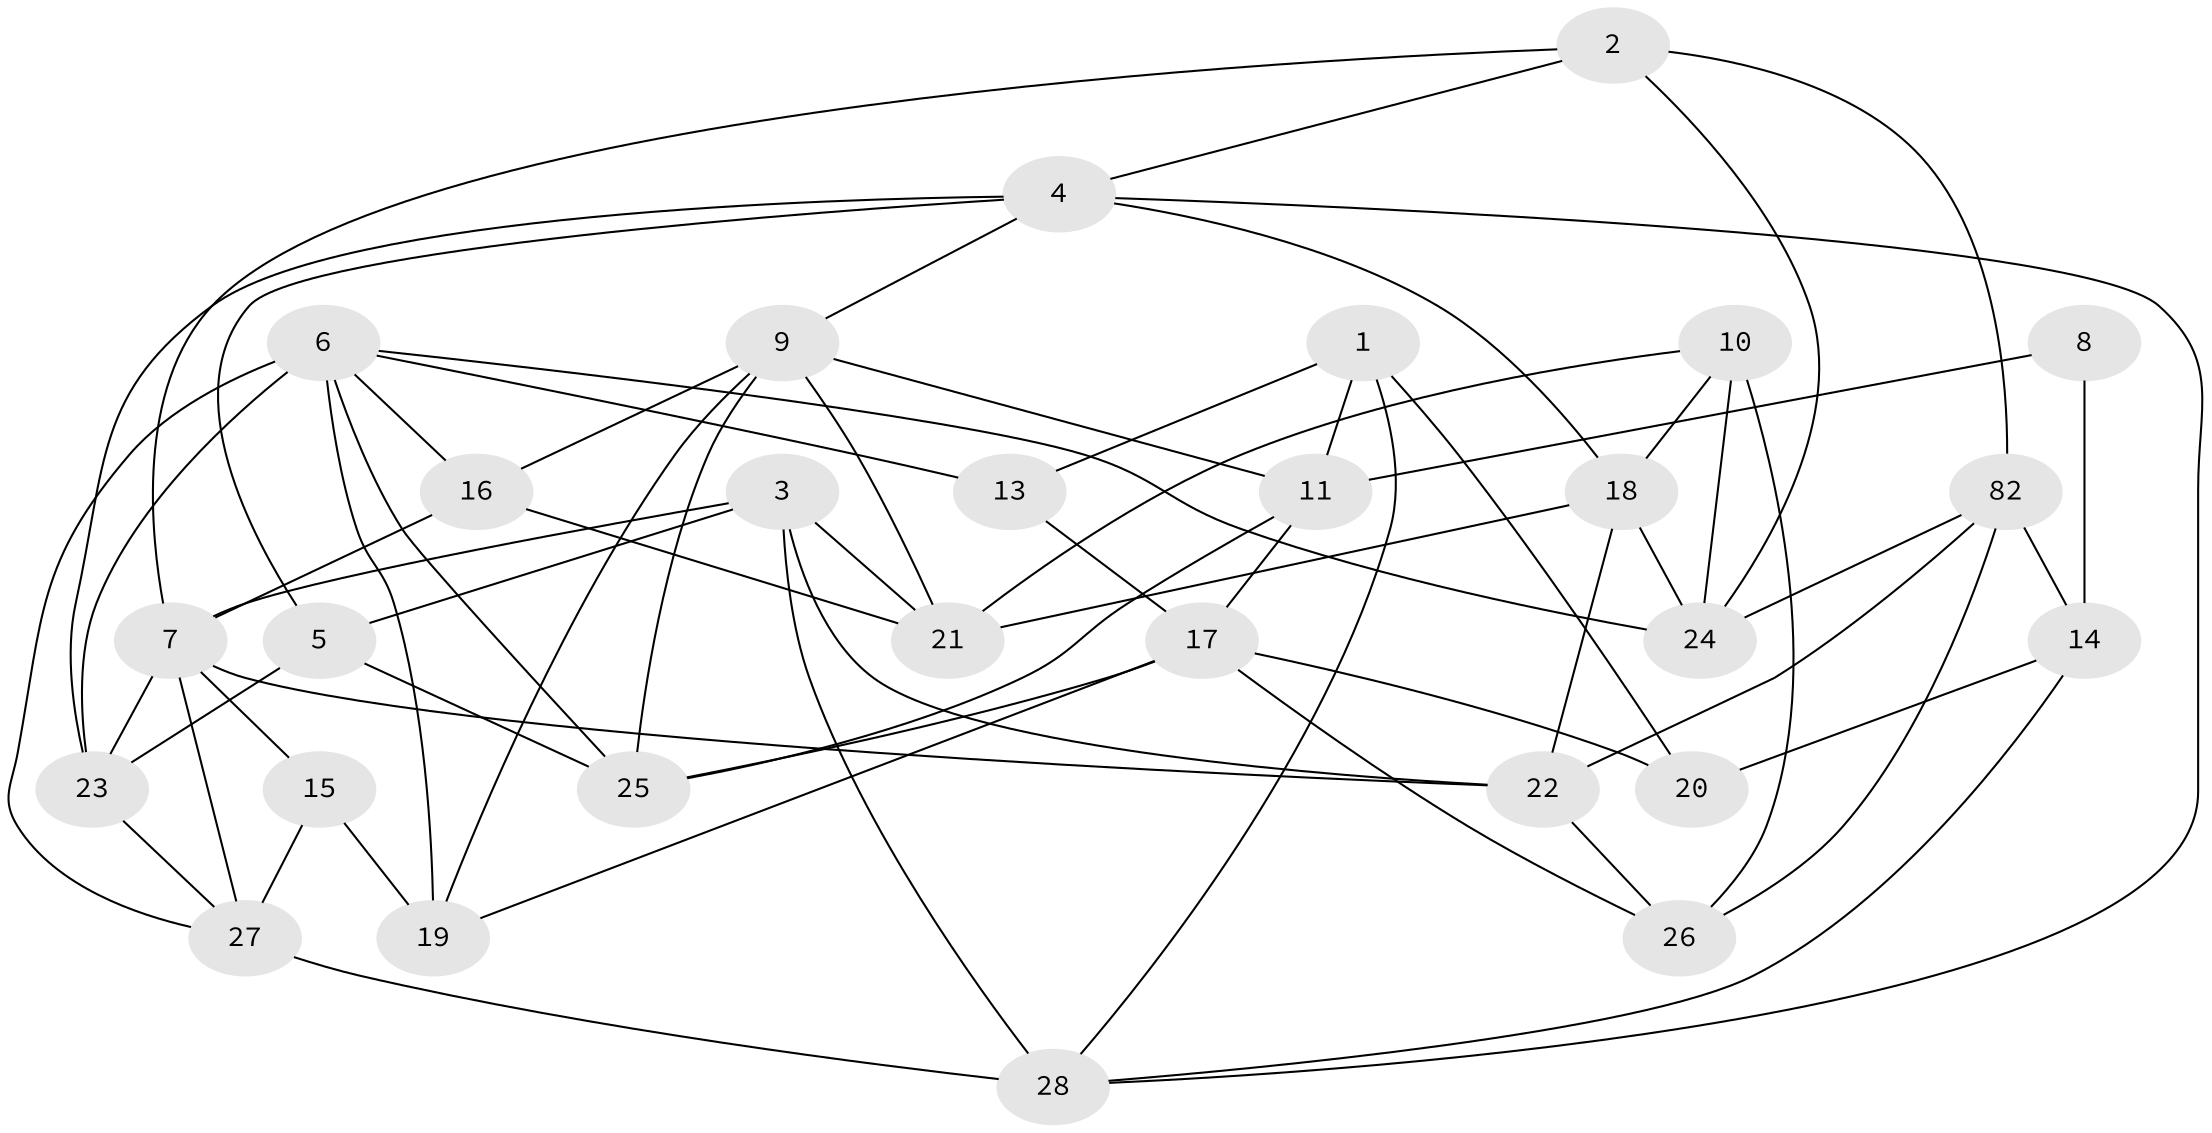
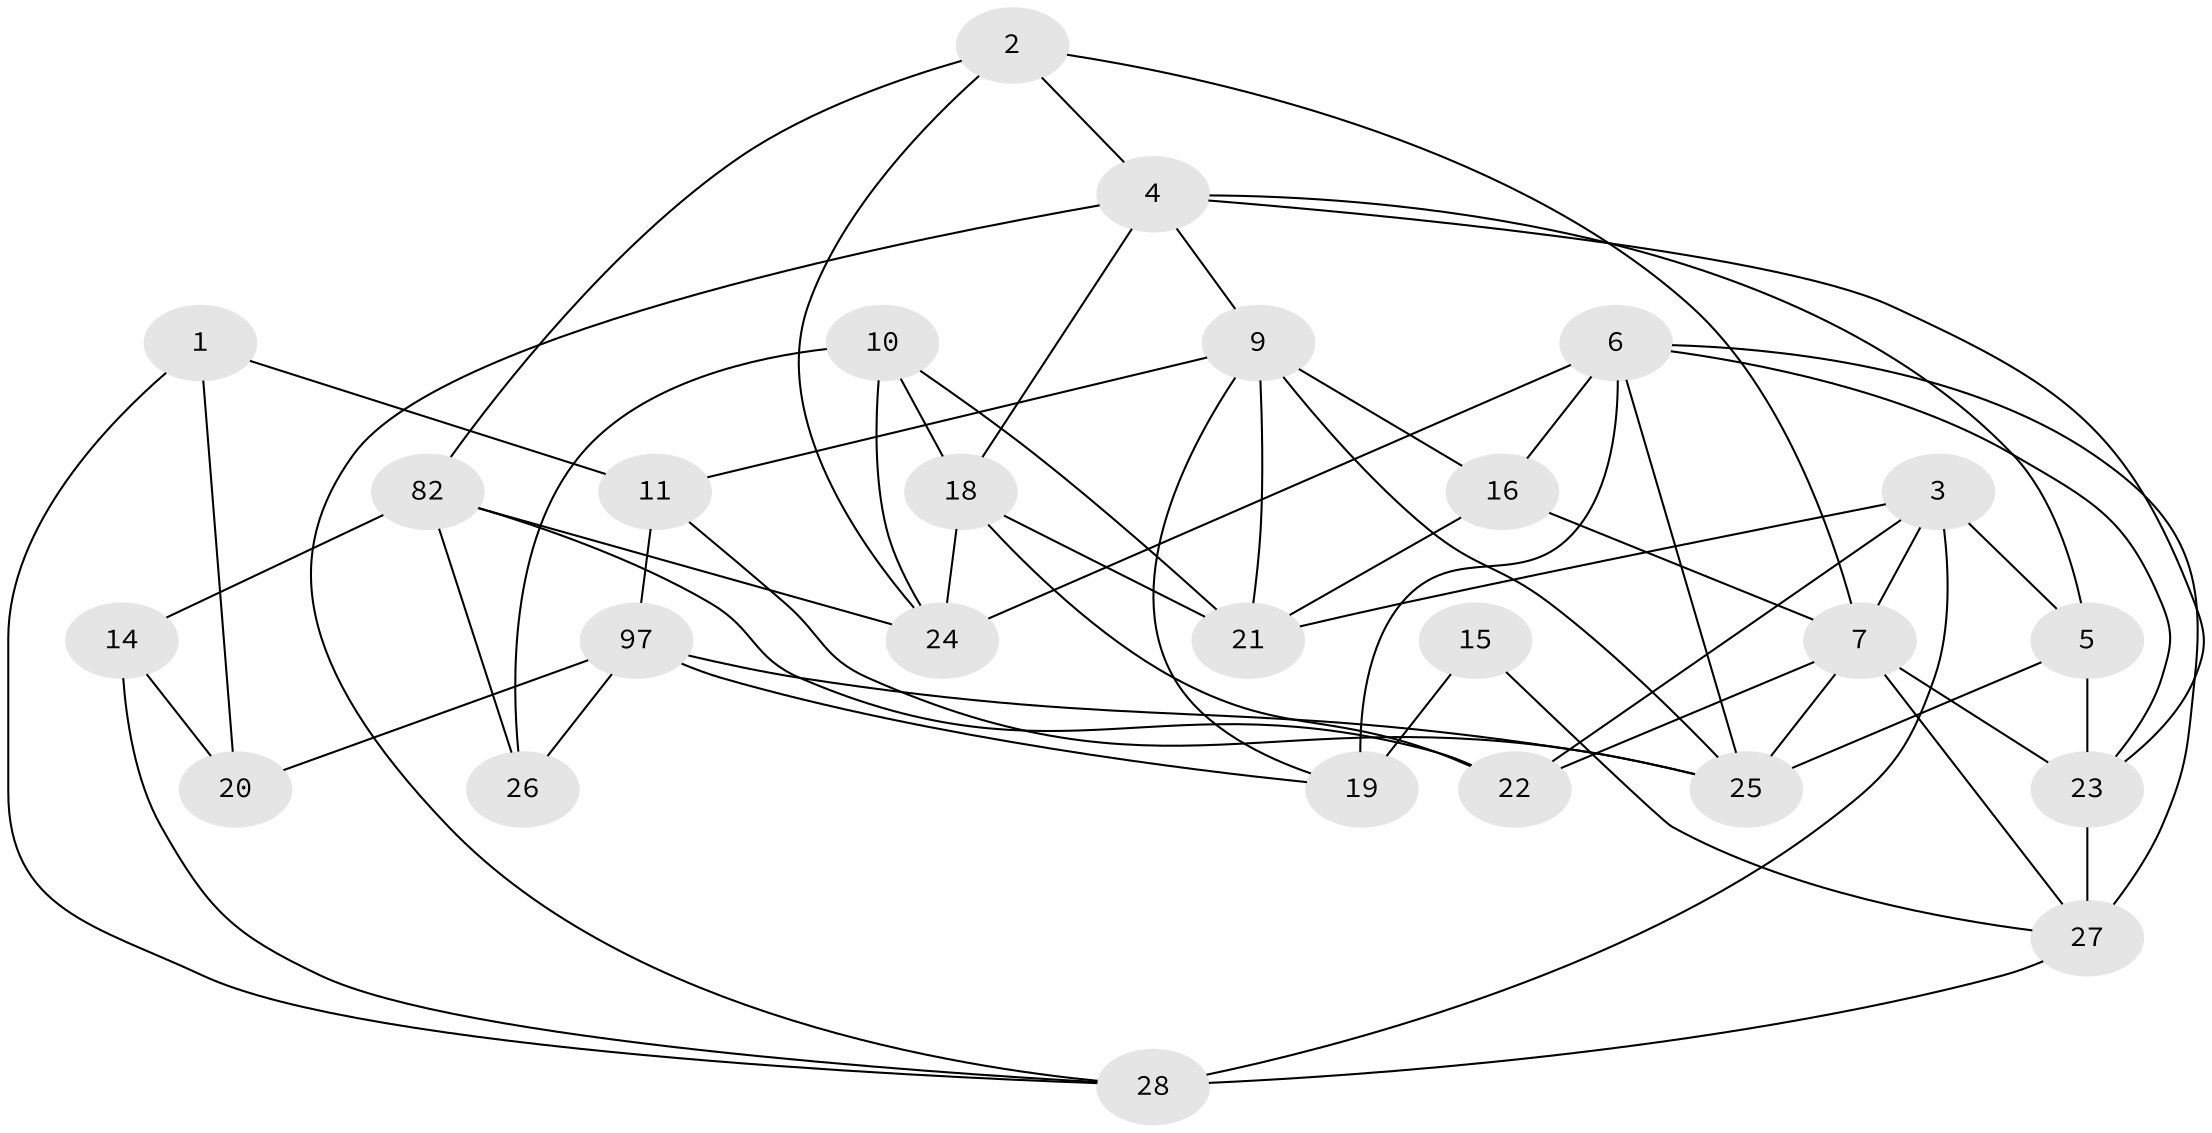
(2084, 343) -> none
(1010, 492) -> none
(1202, 641) -> (637, 641)
(245, 715) -> (1803, 715)
(1611, 864) -> none
